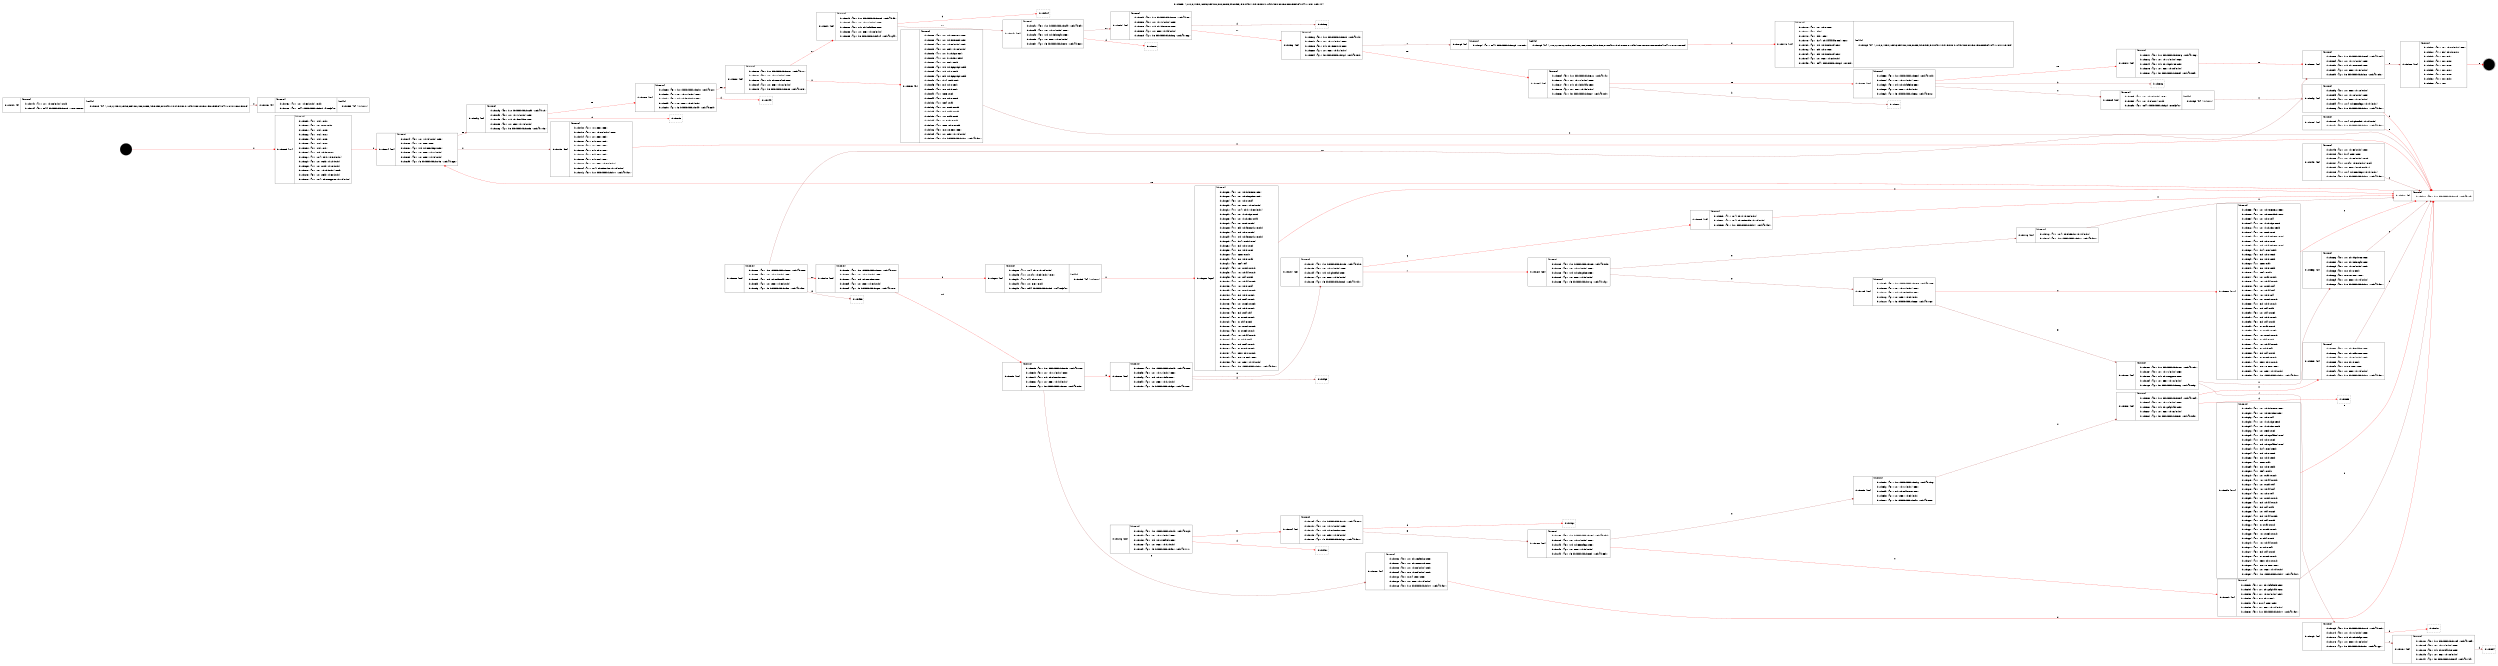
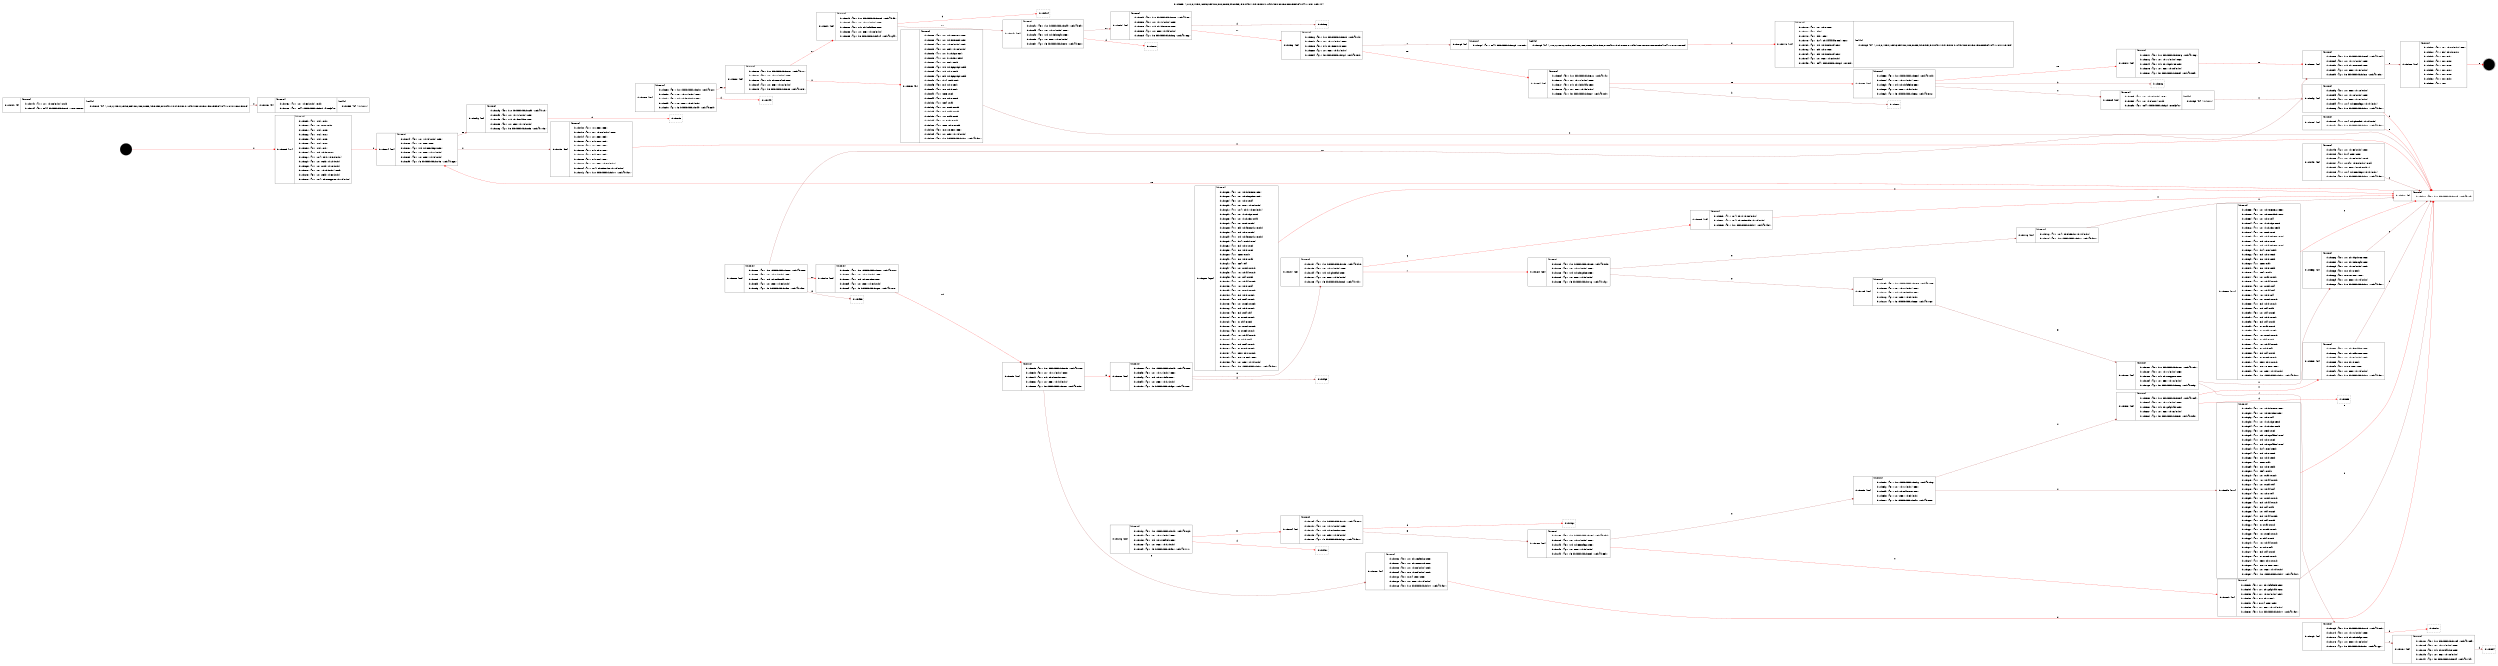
(591, 108) -> none
(1043, 278) -> none
(2075, 292) -> none
none -> (2075, 490)
